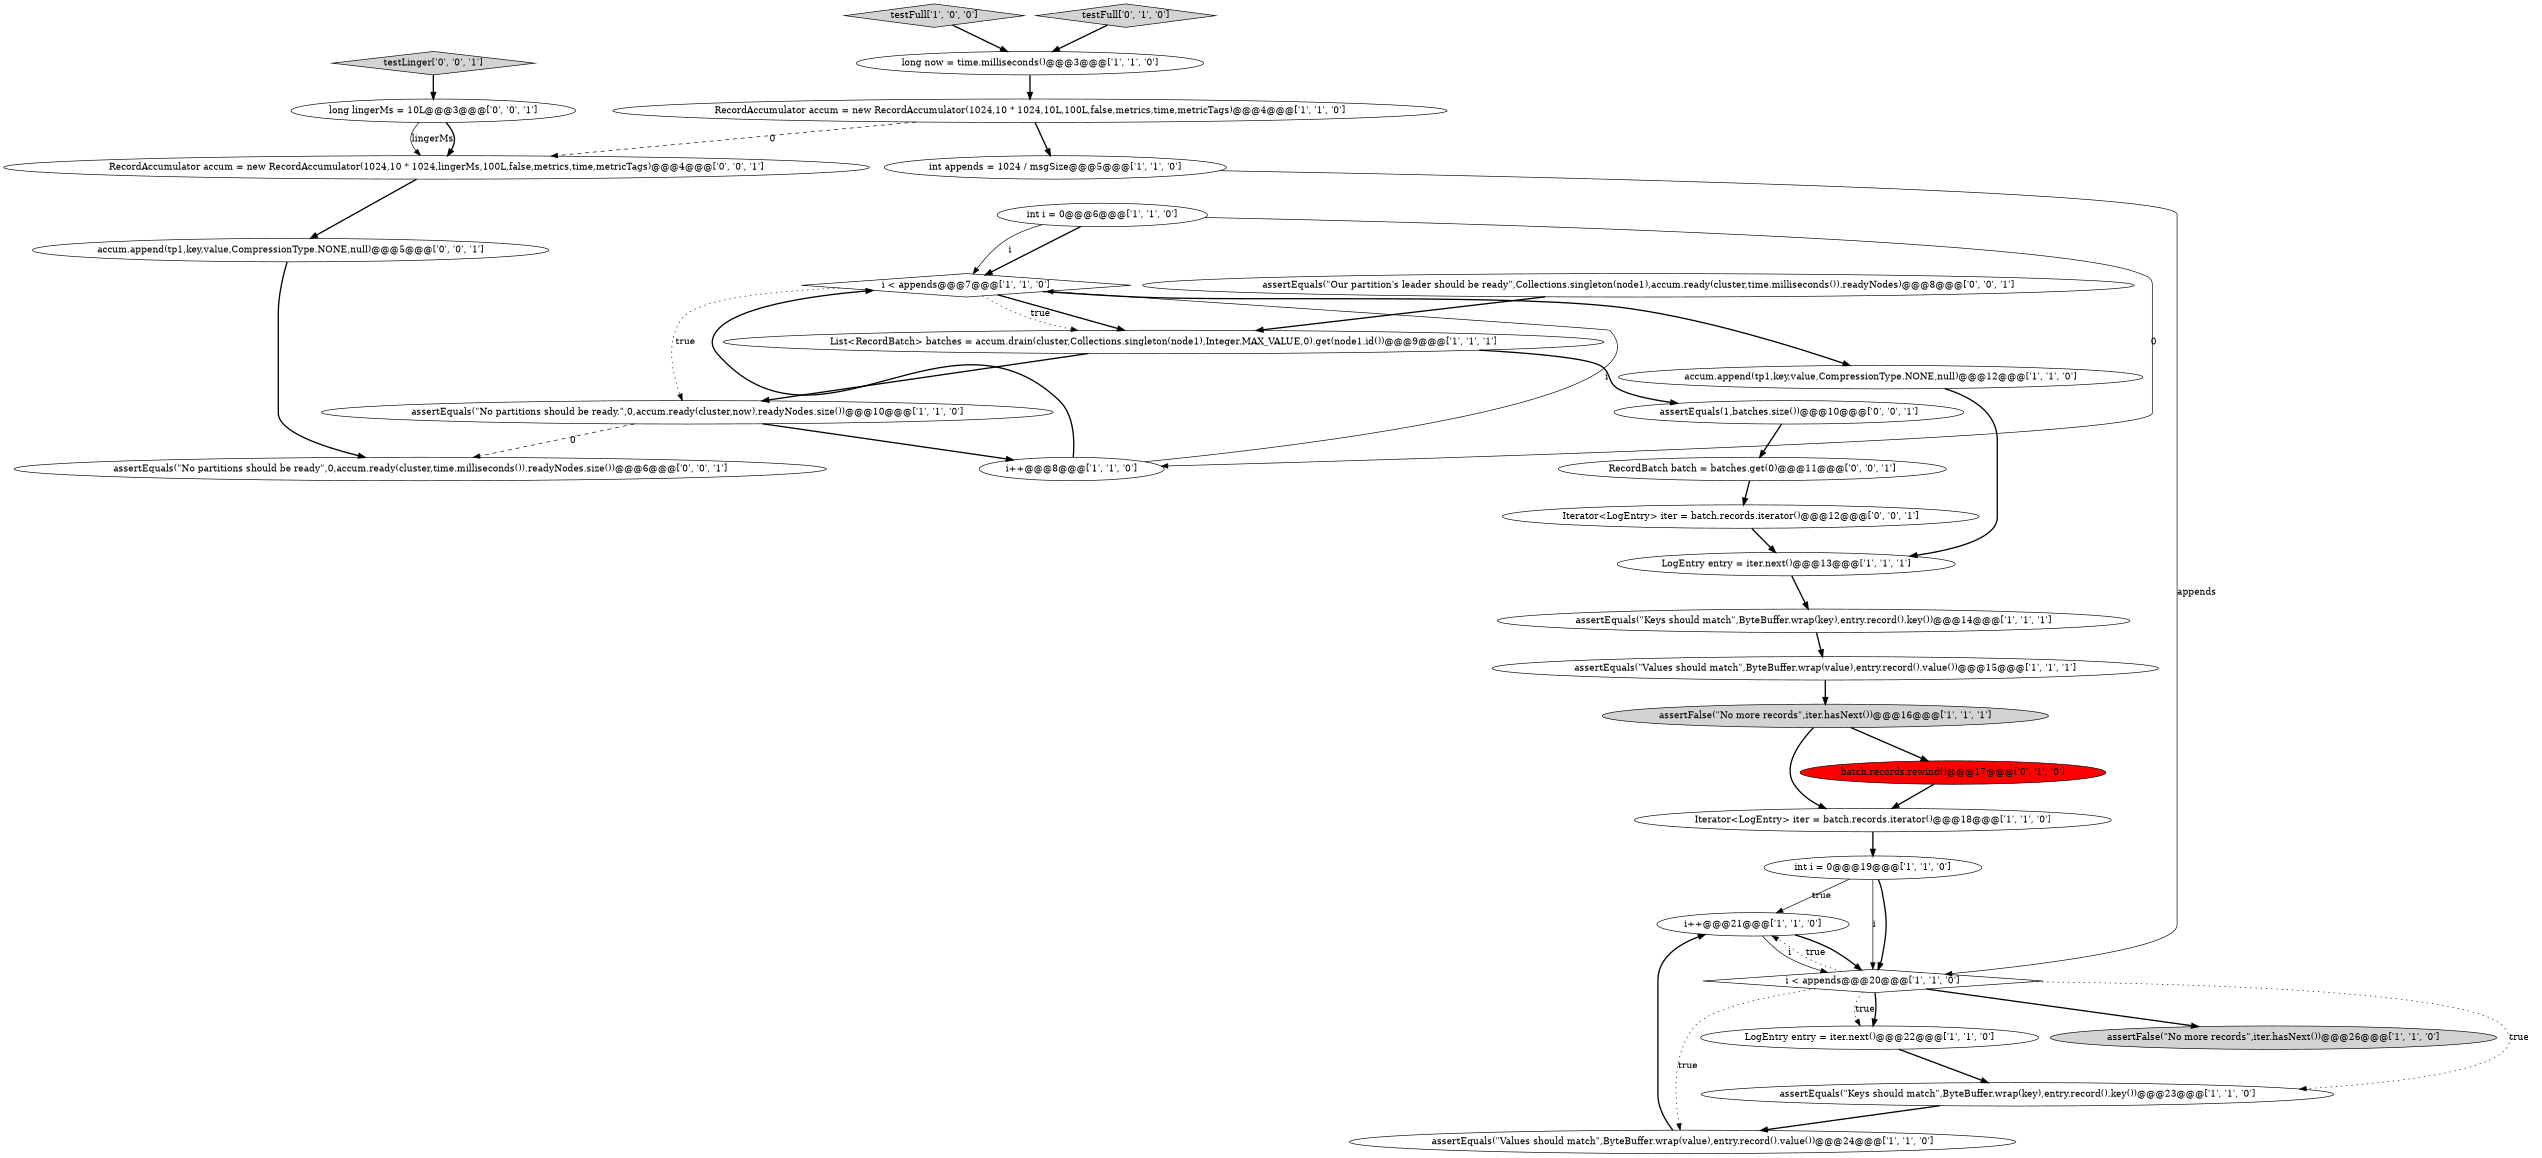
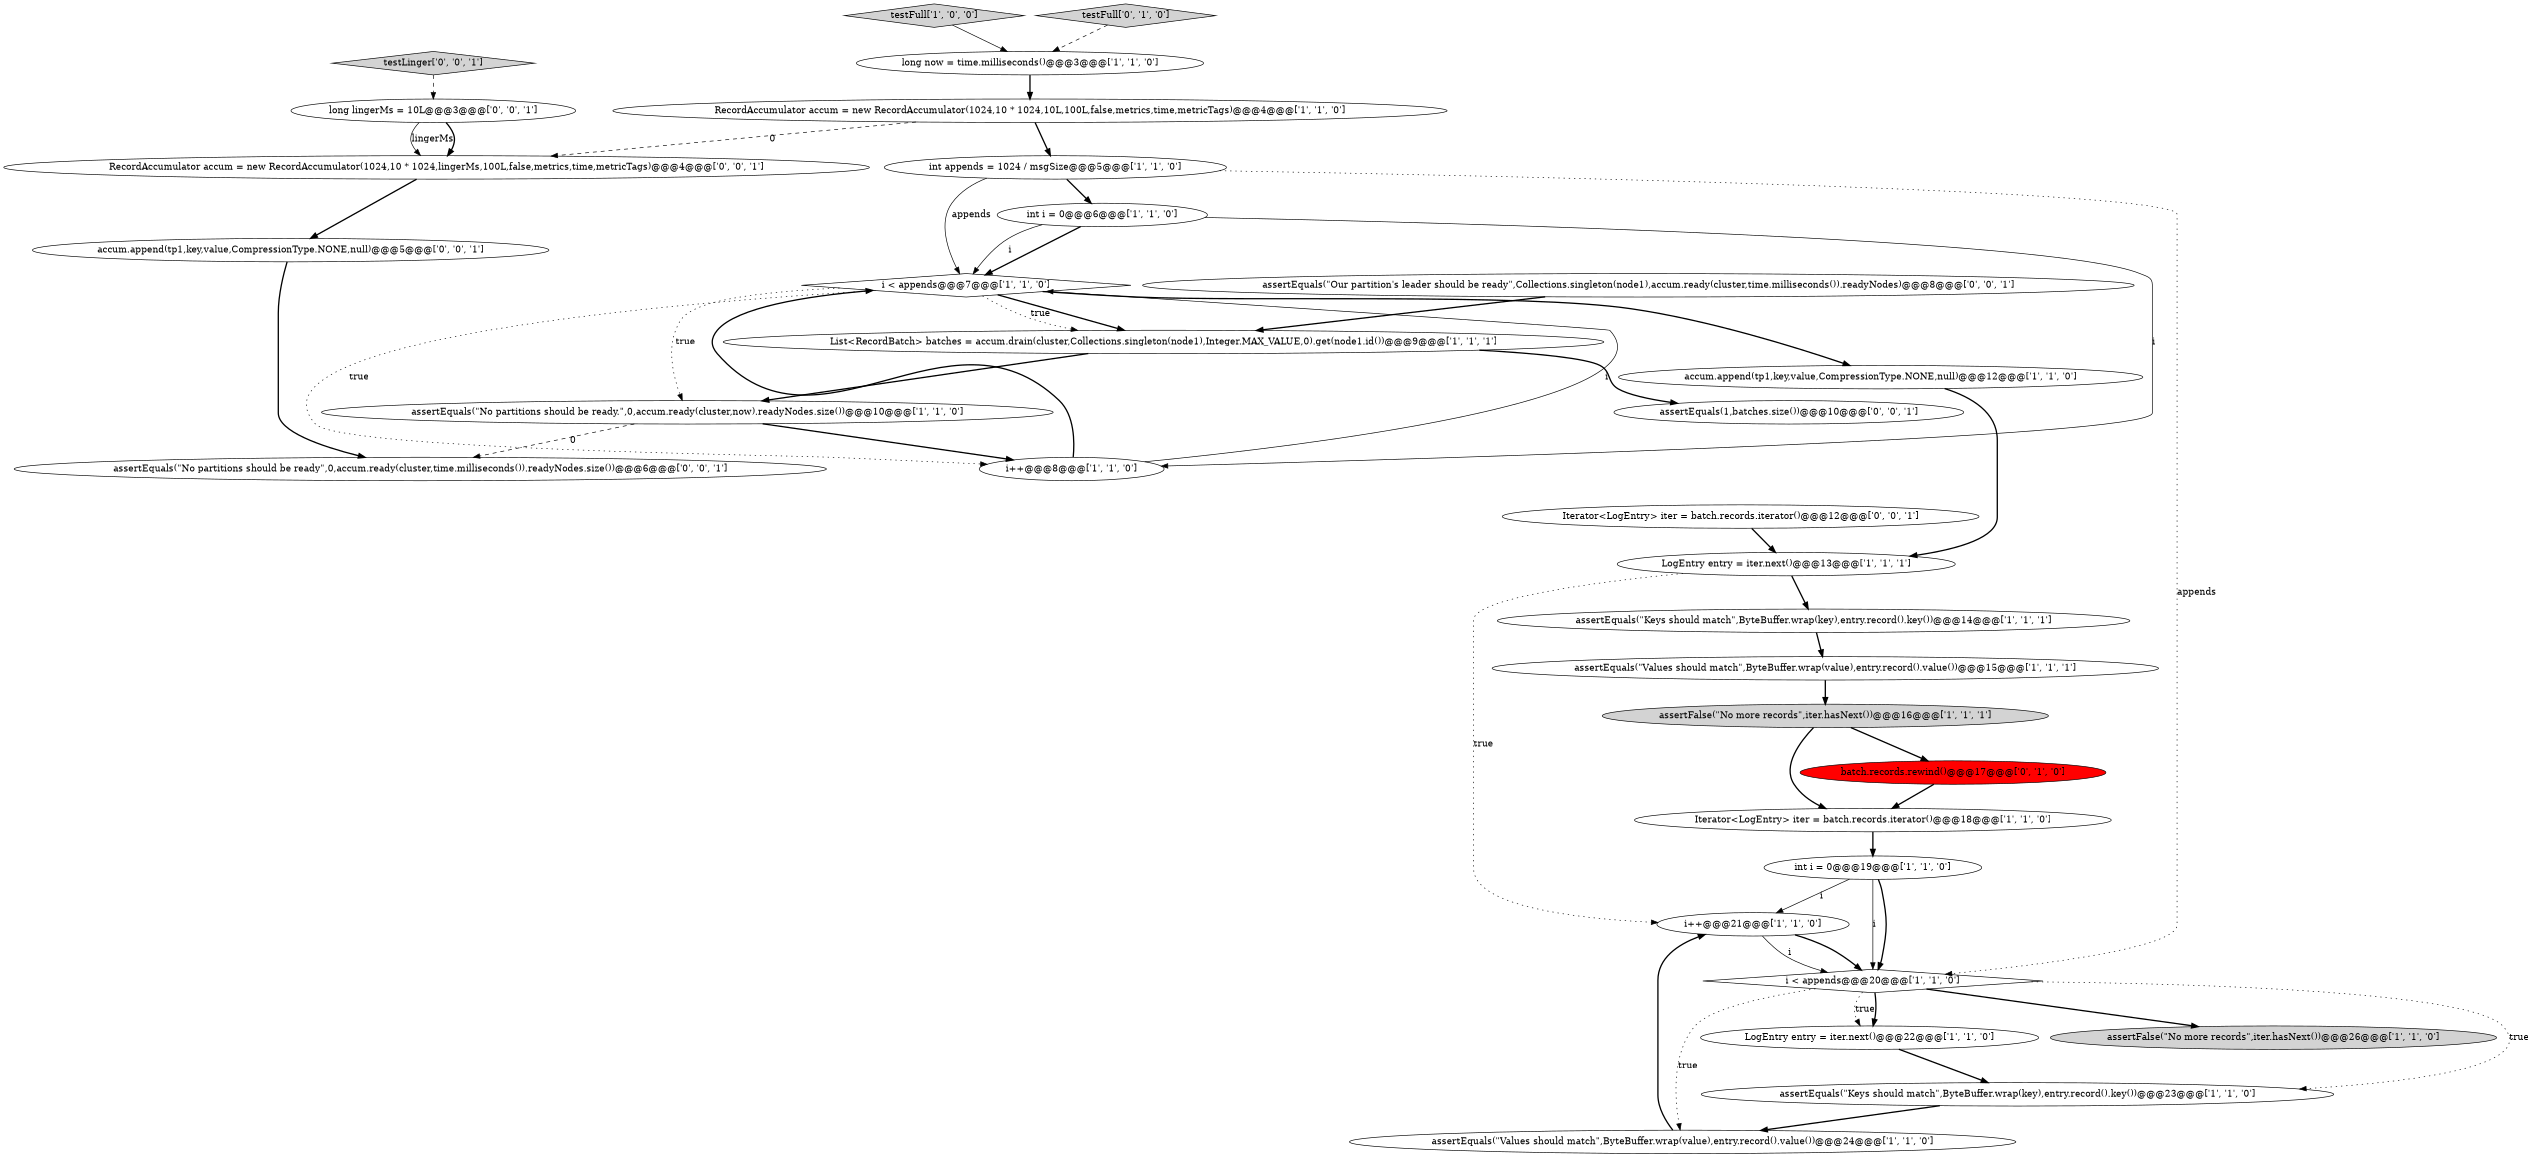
(977, 37) -> (977, 37)
(1083, 37) -> (1083, 37)
(433, 84) -> (433, 84)
none -> (1077, 189)
(2170, 212) -> (2170, 212)
none -> (947, 214)
(2154, 342) -> (2154, 342)
none -> (341, 432)
(1752, 469) -> none
(1822, 896) -> (1822, 896)
(1808, 958) -> (1474, 733)
